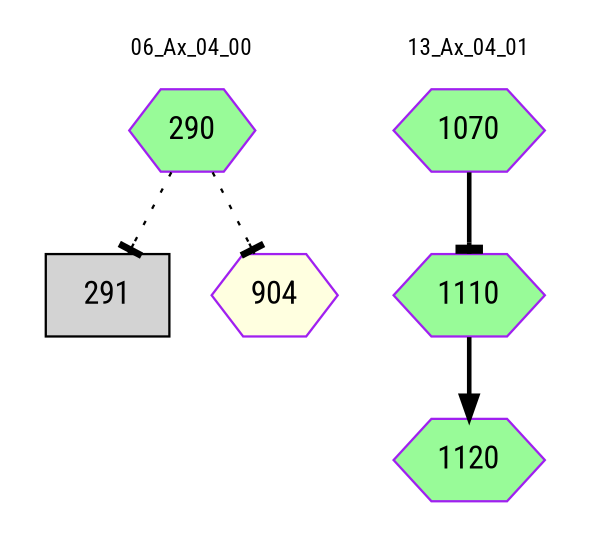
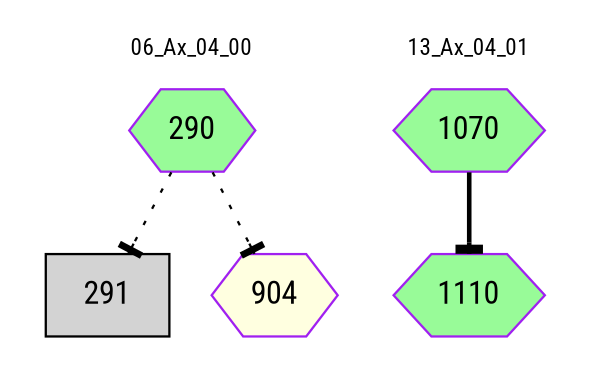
(469, 460) -> none
